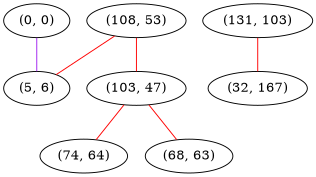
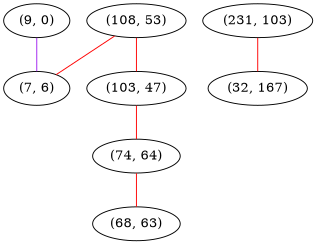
(37, 21) -> (37, 21)
(258, 21) -> (258, 21)
(37, 88) -> (37, 88)
(163, 122) -> (136, 190)
